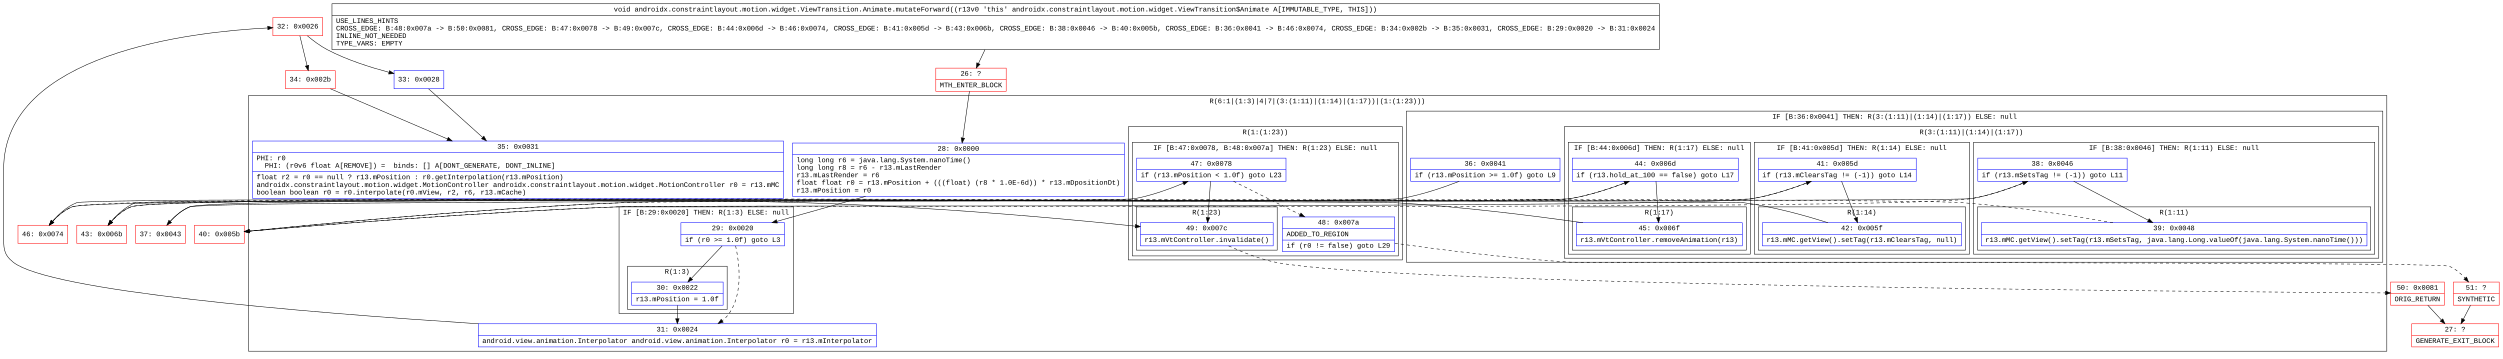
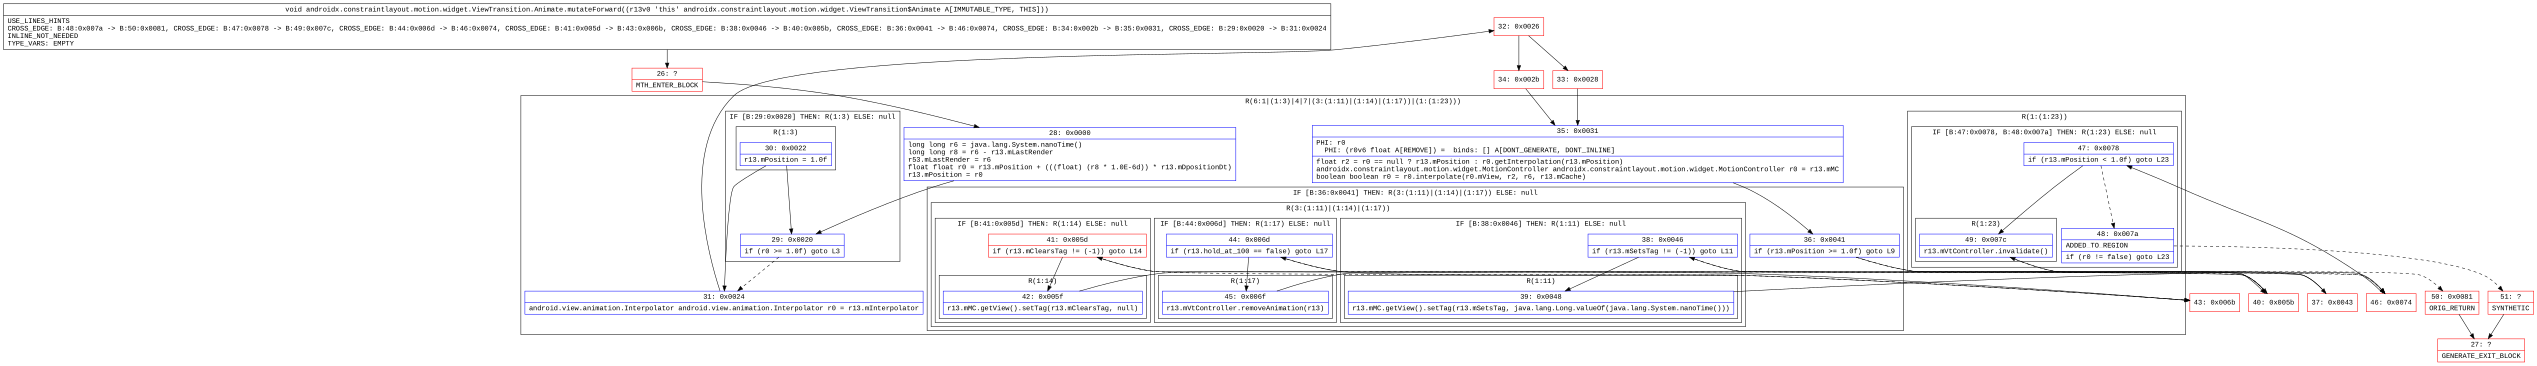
(419, 80) -> (1578, 80)
(1837, 170) -> (1067, 246)
(838, 175) -> (950, 160)
(1181, 200) -> (2001, 279)
none -> (1773, 203)
(1339, 246) -> (2118, 257)
(707, 262) -> (789, 197)
none -> (2120, 272)
